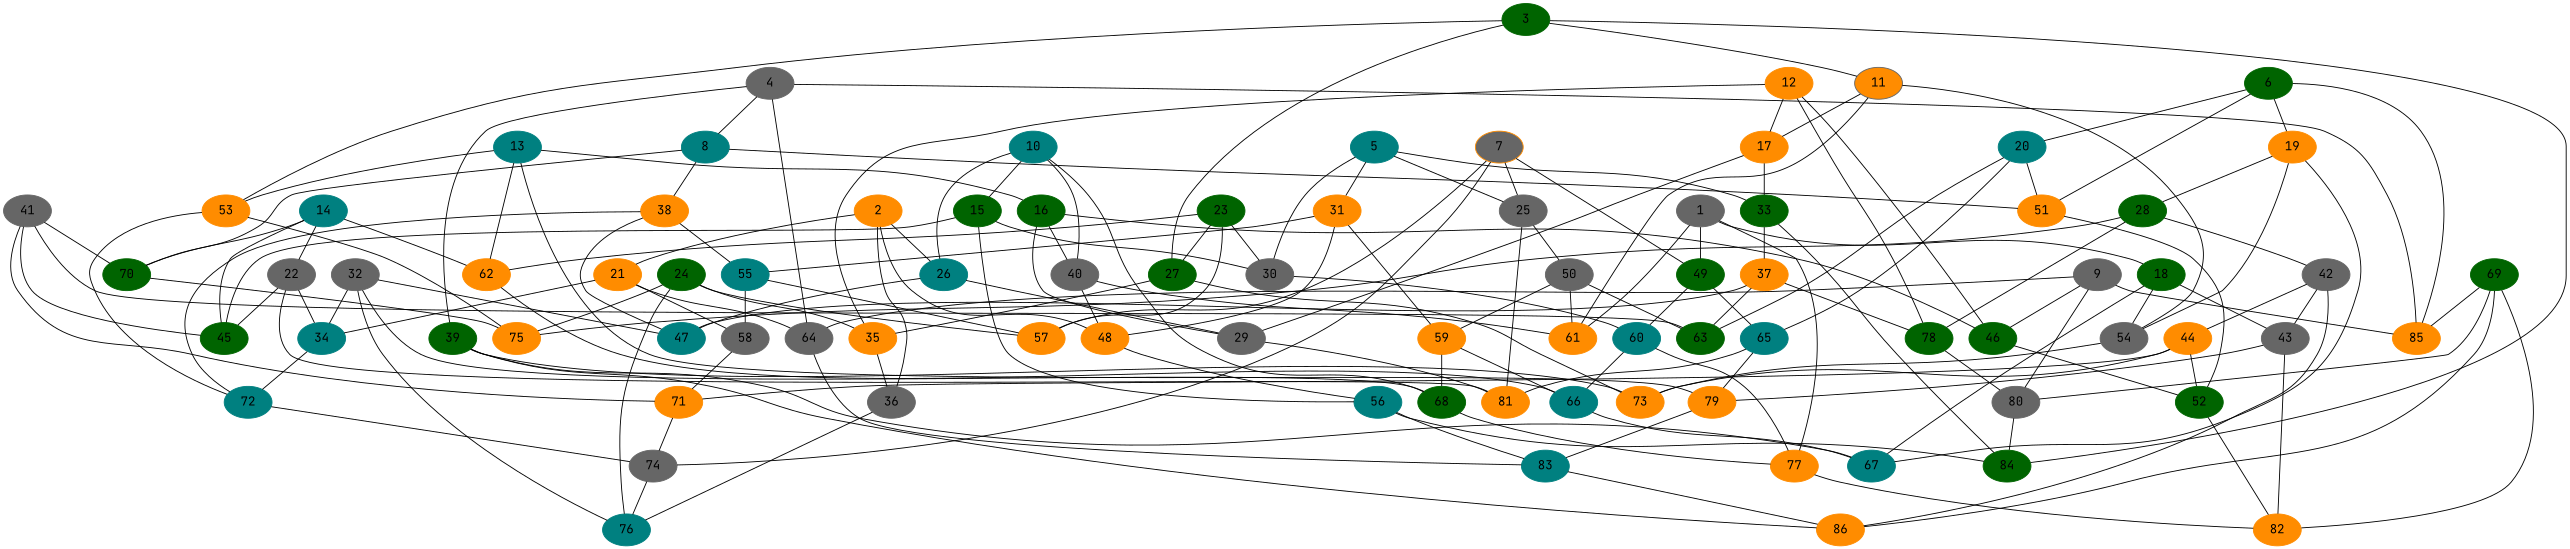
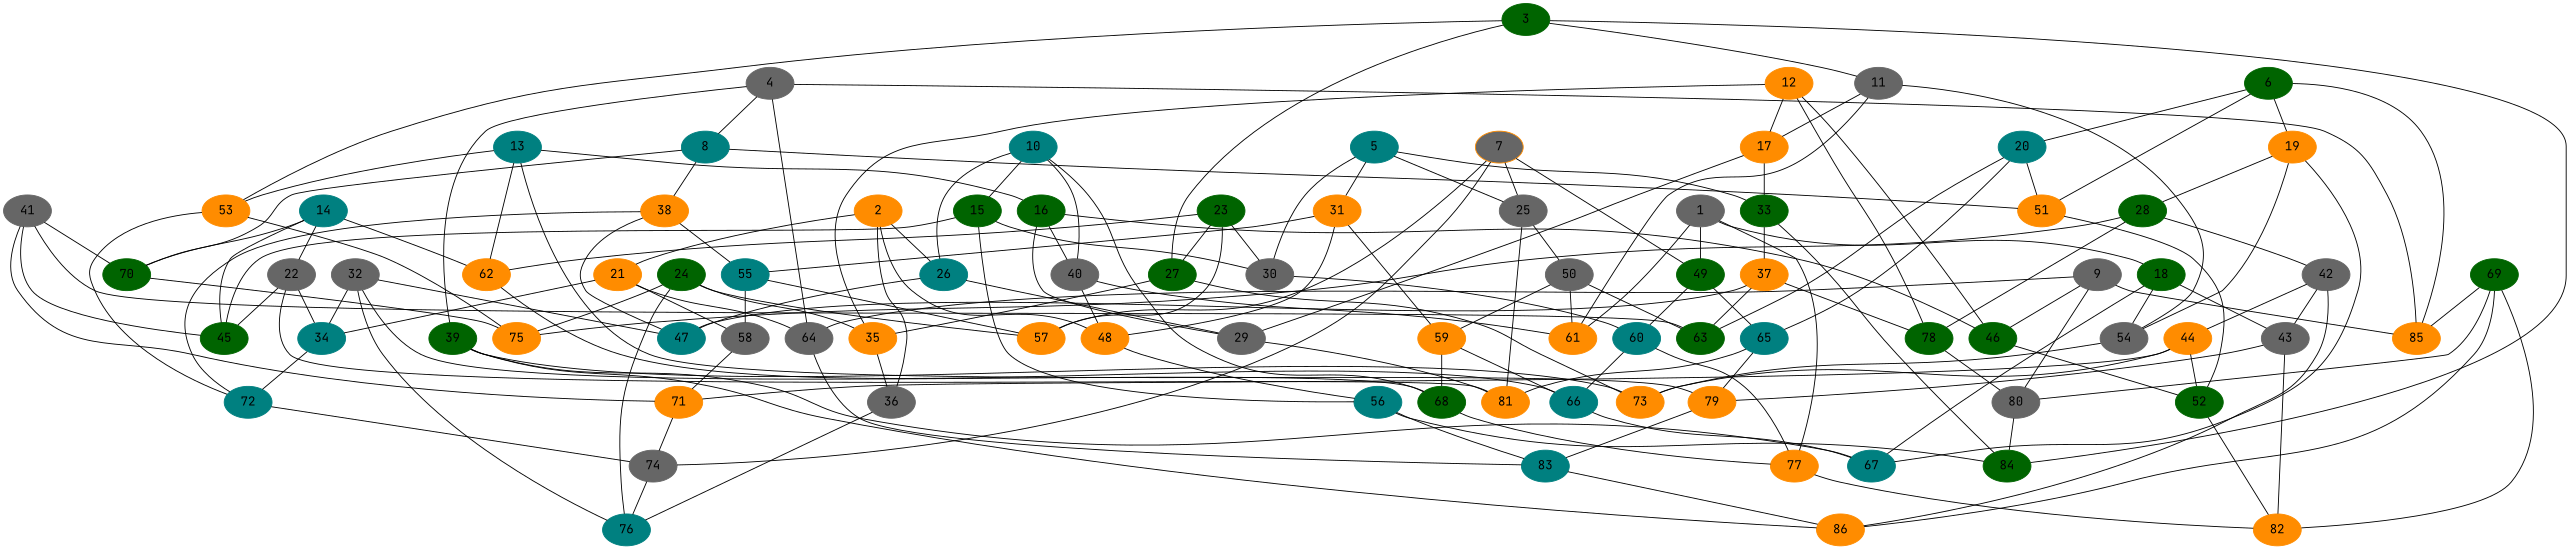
(1879, 83) -> (1879, 83)
